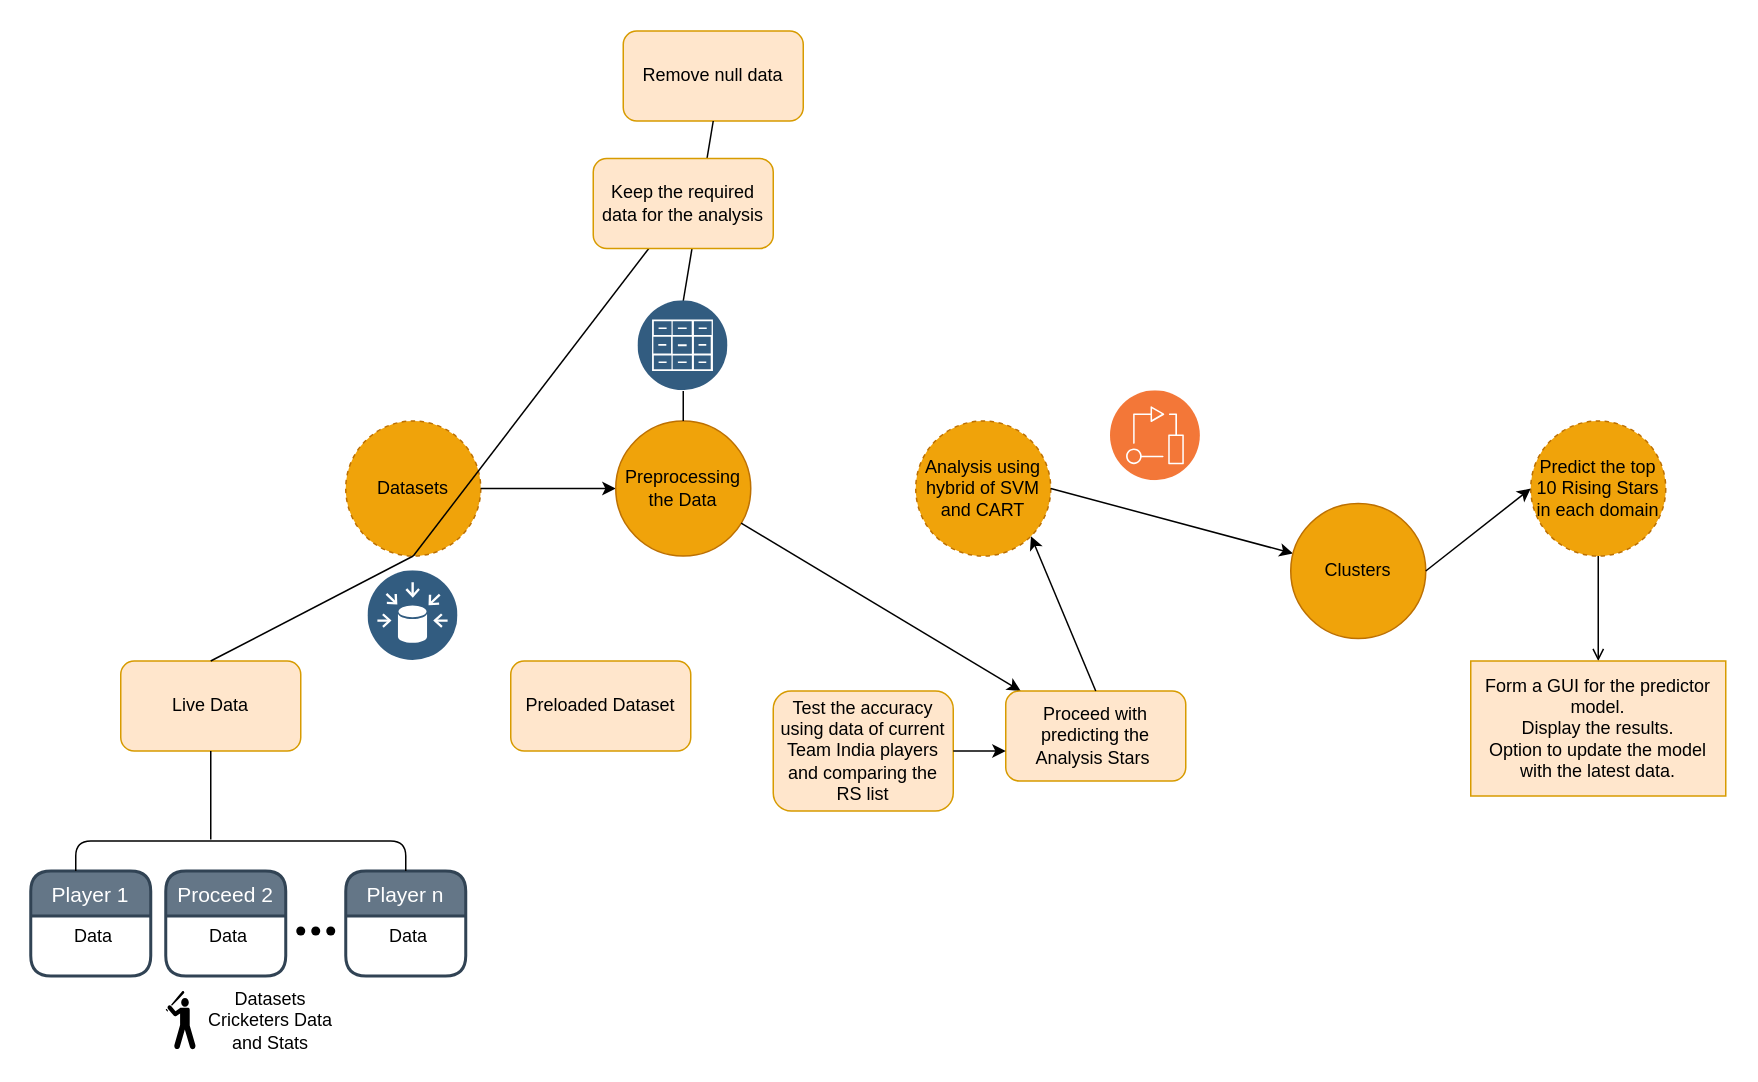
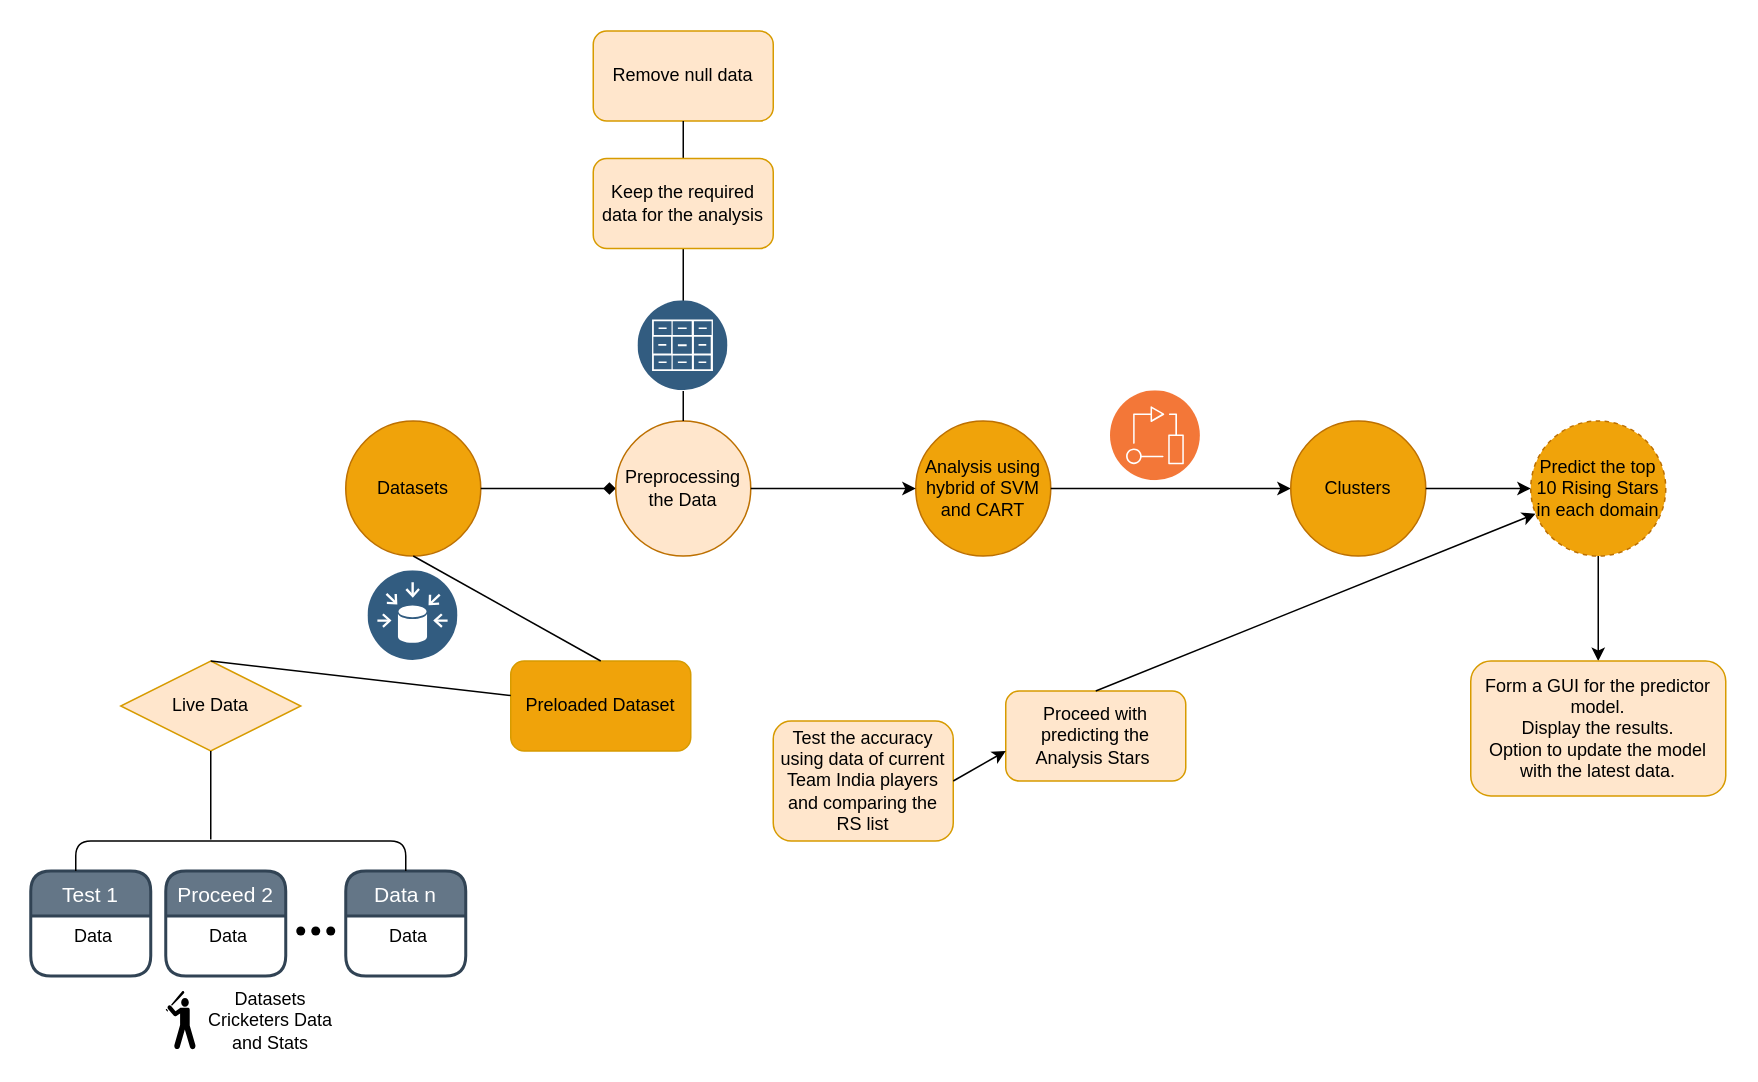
(713, 76) -> (683, 76)
(531, 402) -> (507, 608)
(413, 488) -> (413, 488)
(604, 488) -> (603, 488)
(683, 488) -> (683, 488)
(983, 488) -> (983, 488)
(1358, 571) -> (1358, 488)
(877, 604) -> (828, 488)
(311, 609) -> (360, 678)
(1065, 618) -> (1272, 620)
(1598, 652) -> (1598, 649)
(211, 706) -> (211, 706)
(601, 706) -> (601, 706)
(1598, 728) -> (1598, 728)
(863, 751) -> (863, 781)
(90, 895) -> (90, 895)
(405, 895) -> (405, 895)
